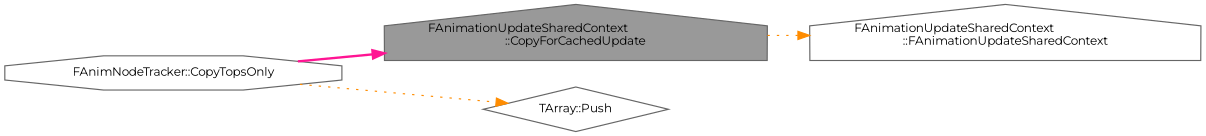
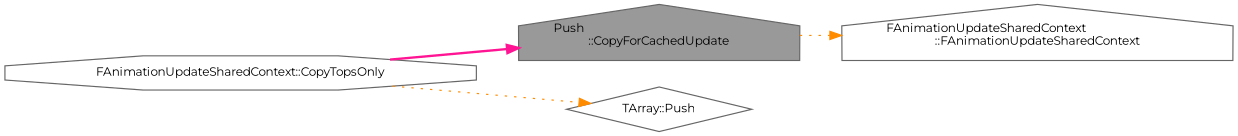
(576, 35) -> (659, 35)
(173, 73) -> (241, 73)
